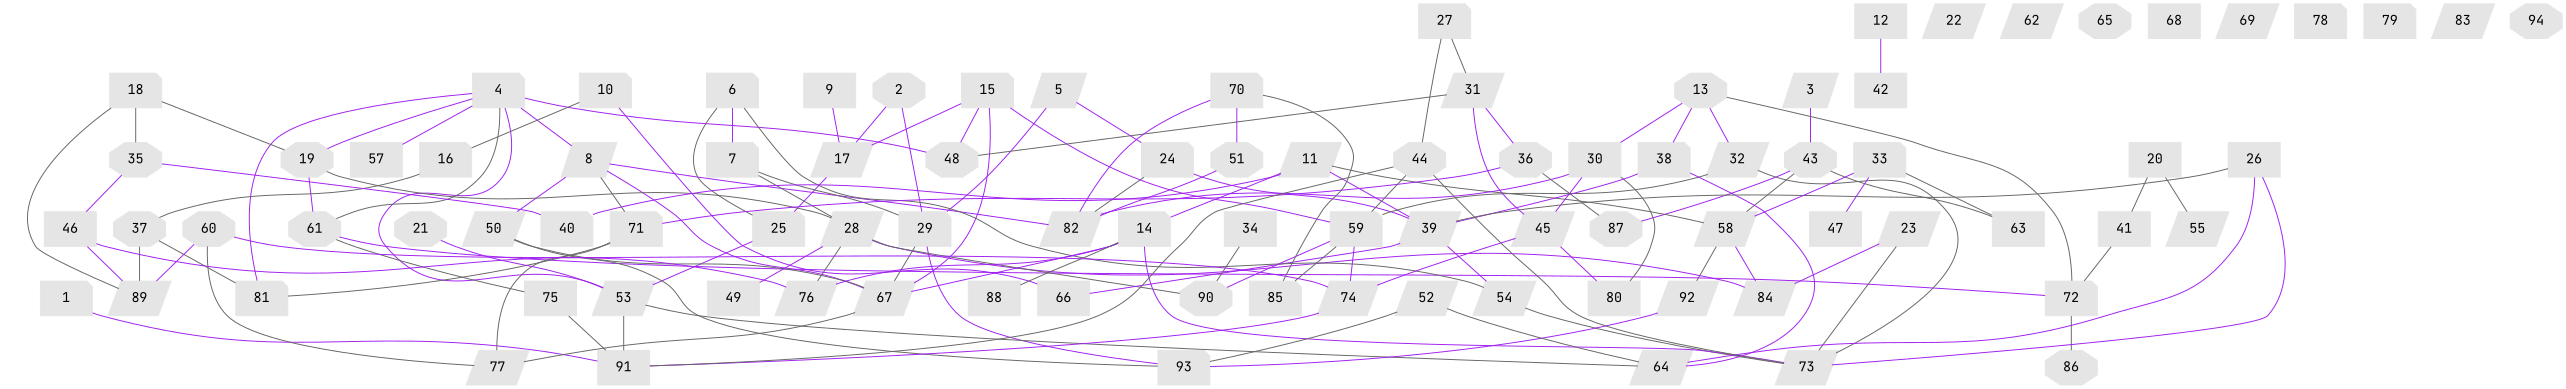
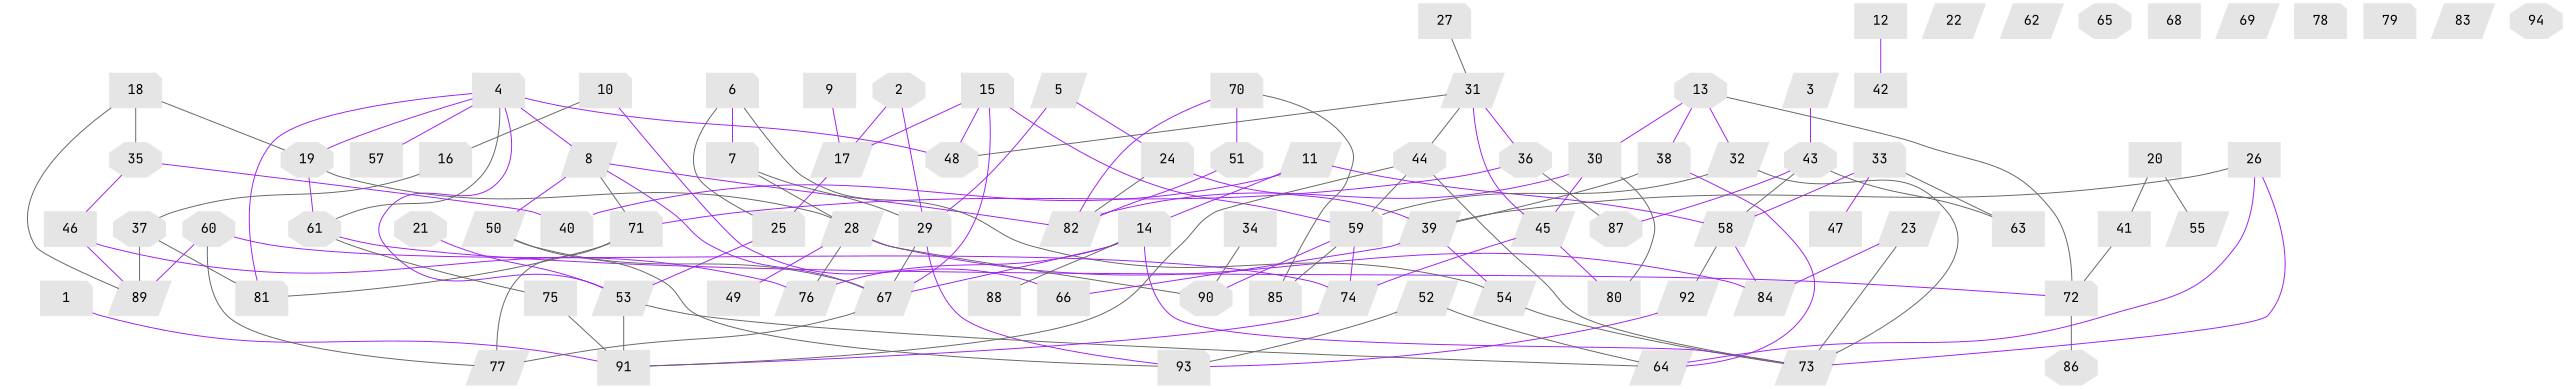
(1431, 90) -> (1446, 126)
(1462, 188) -> (1462, 188)
(1548, 200) -> (1548, 200)
(1387, 204) -> none
